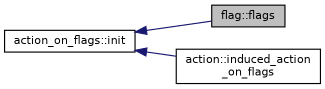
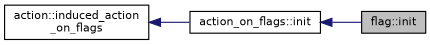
(248, 16) -> (394, 22)
(161, 54) -> (175, 22)
